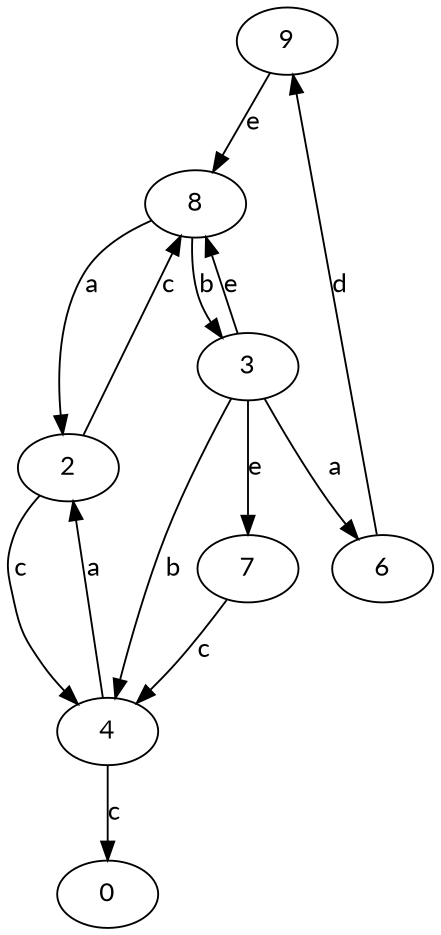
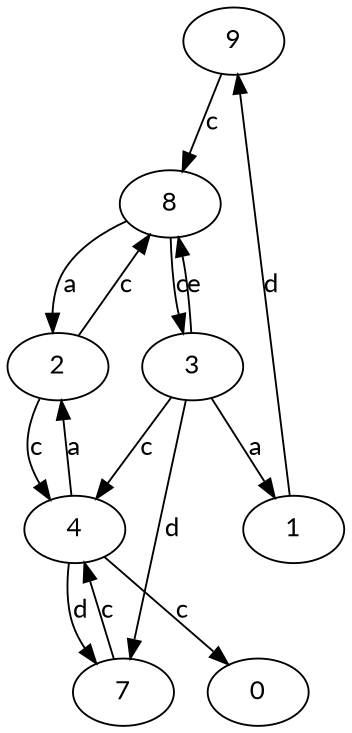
(254, 123) -> (212, 123)
(207, 285) -> (182, 285)
(255, 468) -> (172, 529)
(173, 569) -> (147, 448)
(383, 569) -> (294, 529)
none -> (69, 607)
